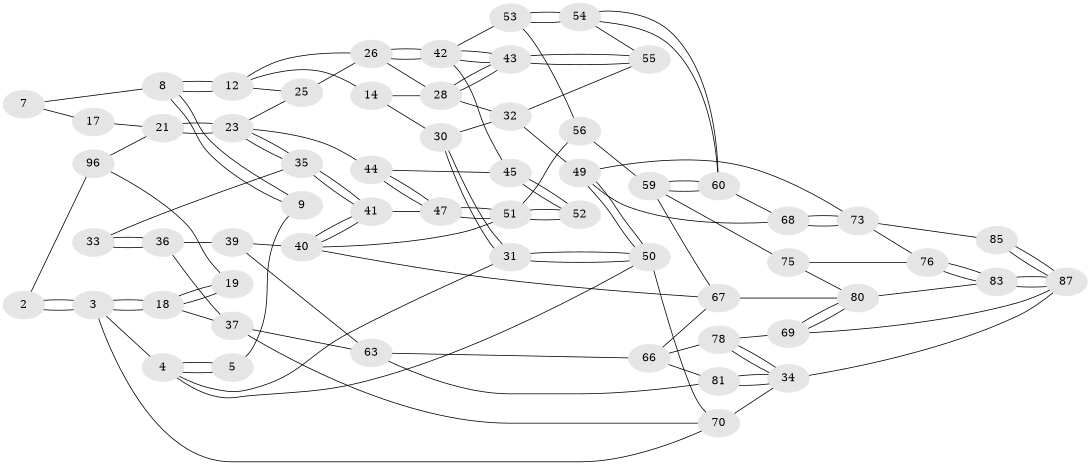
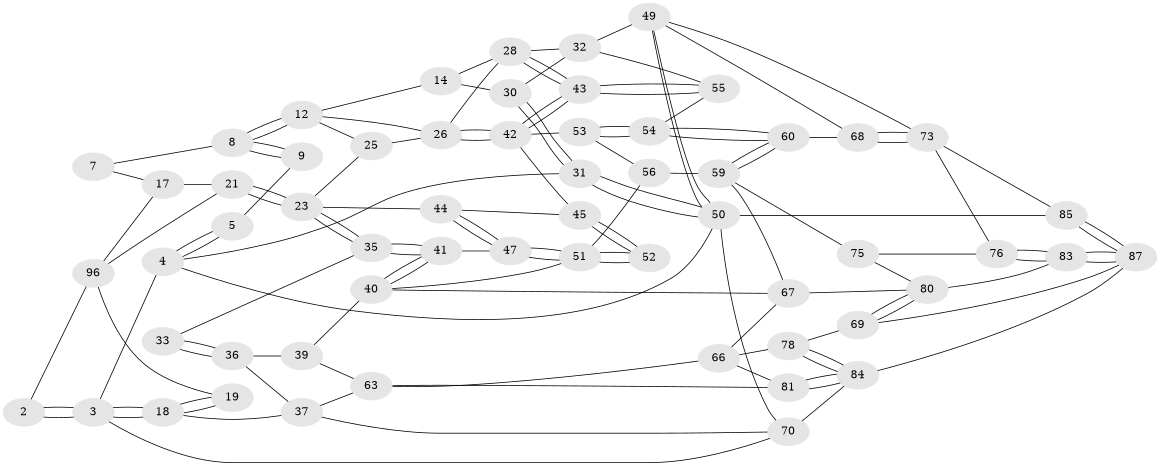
none -> (893, 215)
none -> (128, 229)
(788, 378) -> (858, 375)
